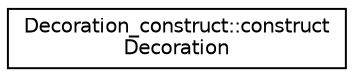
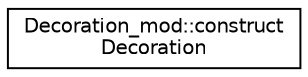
(177, 39) -> (154, 39)
